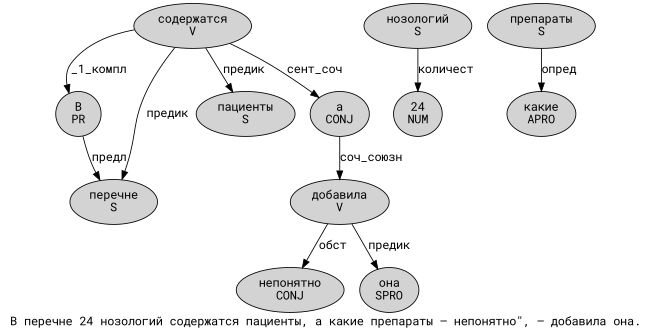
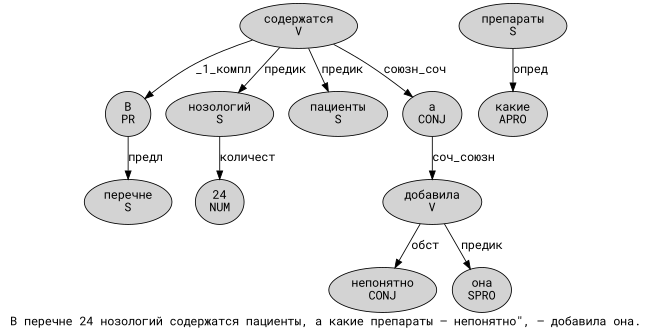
(315, 70) -> (415, 70)
(141, 106) -> (262, 67)
